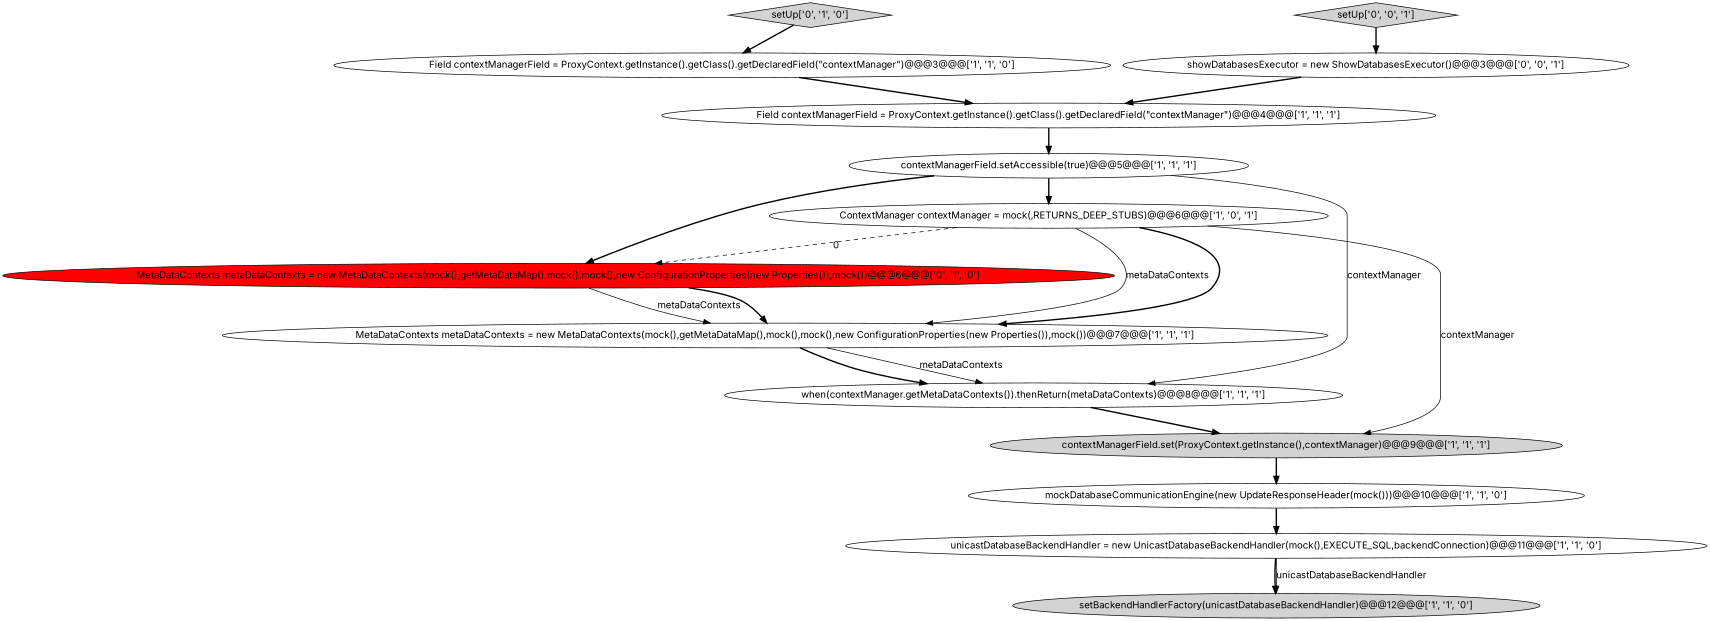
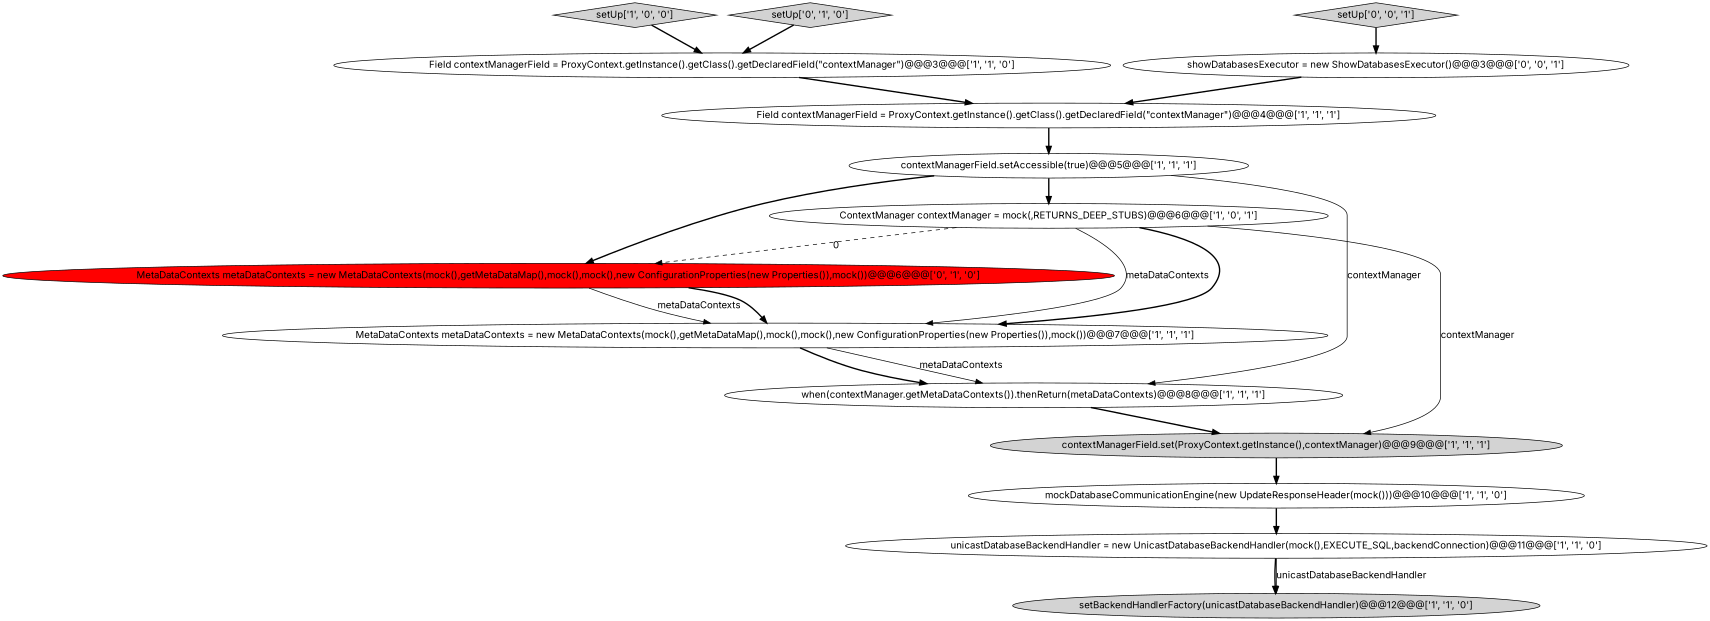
none -> (635, 15)
